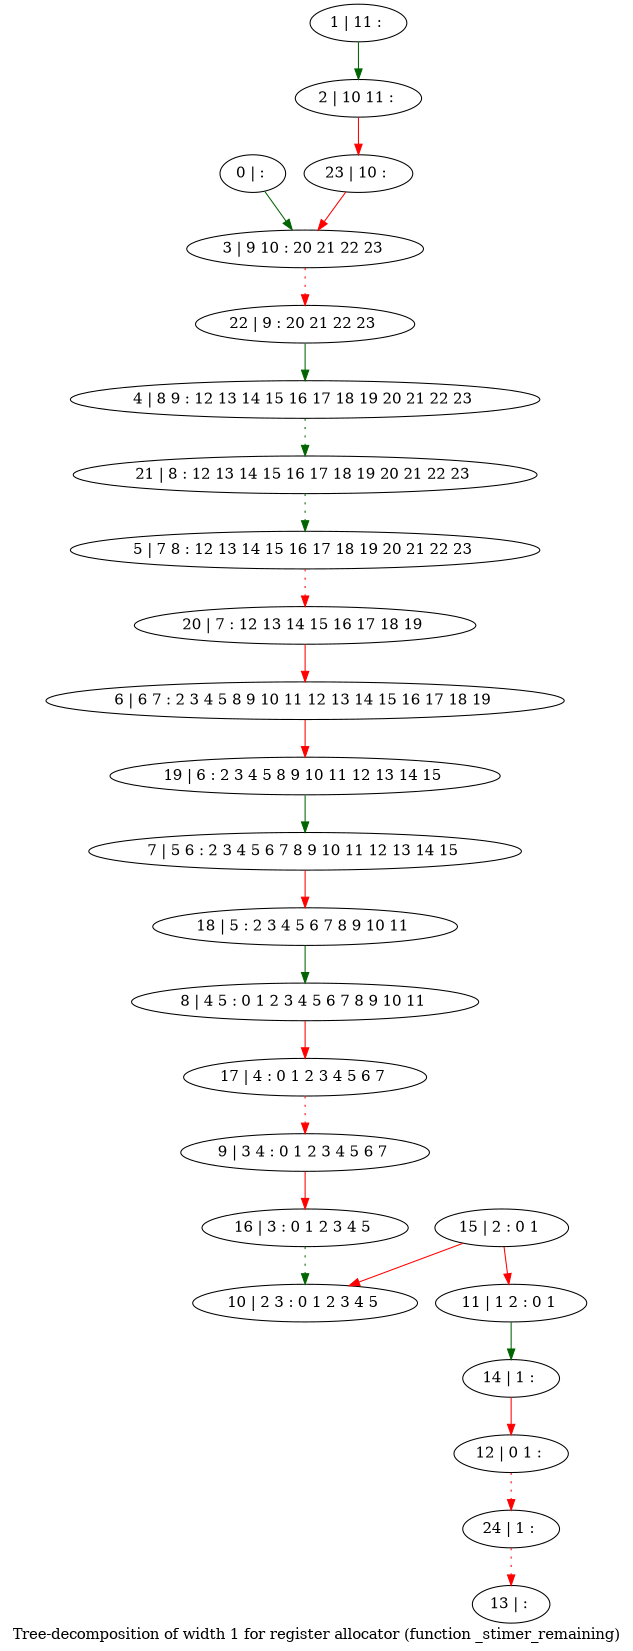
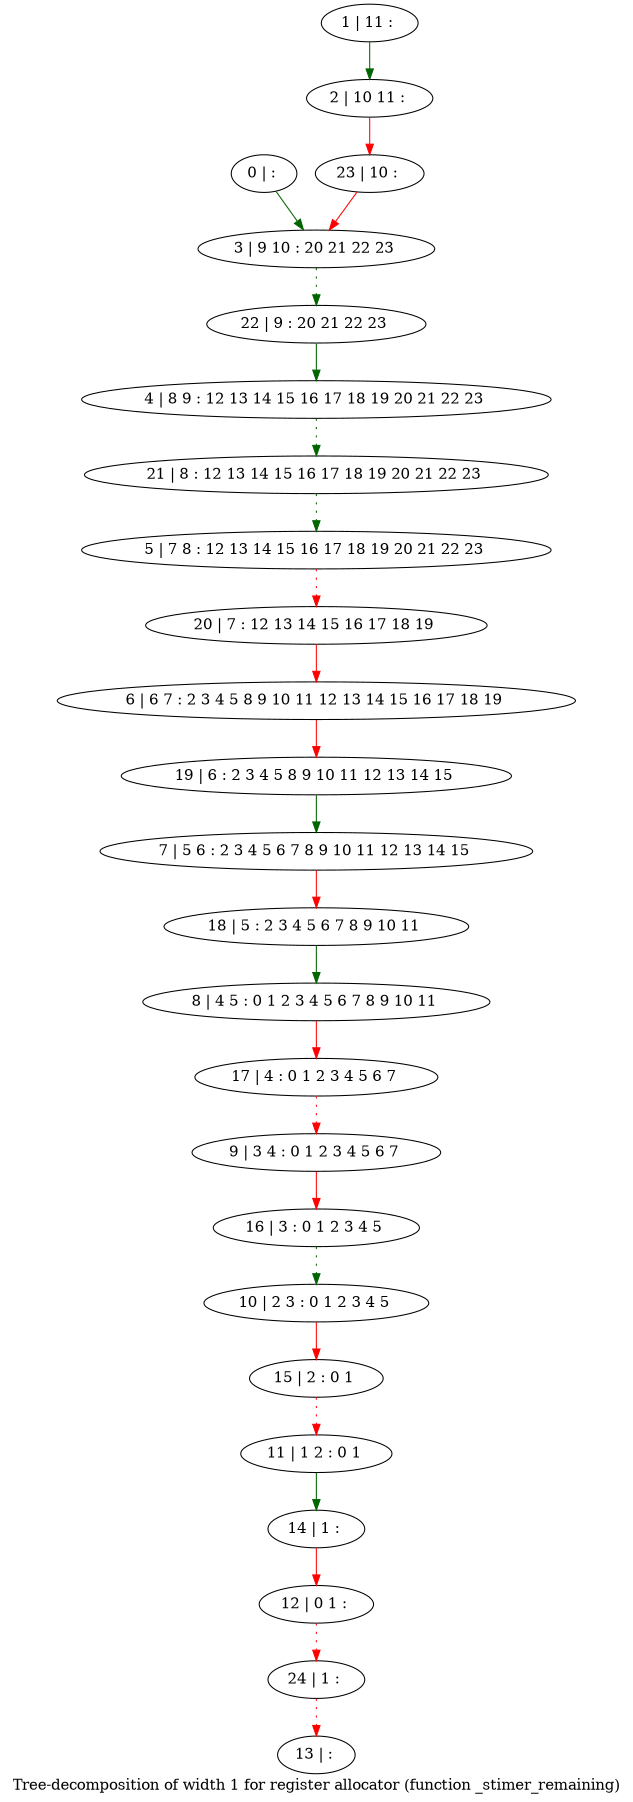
(305, 281) -> (316, 281)
(506, 1260) -> (316, 1411)
(411, 1263) -> (316, 1336)
